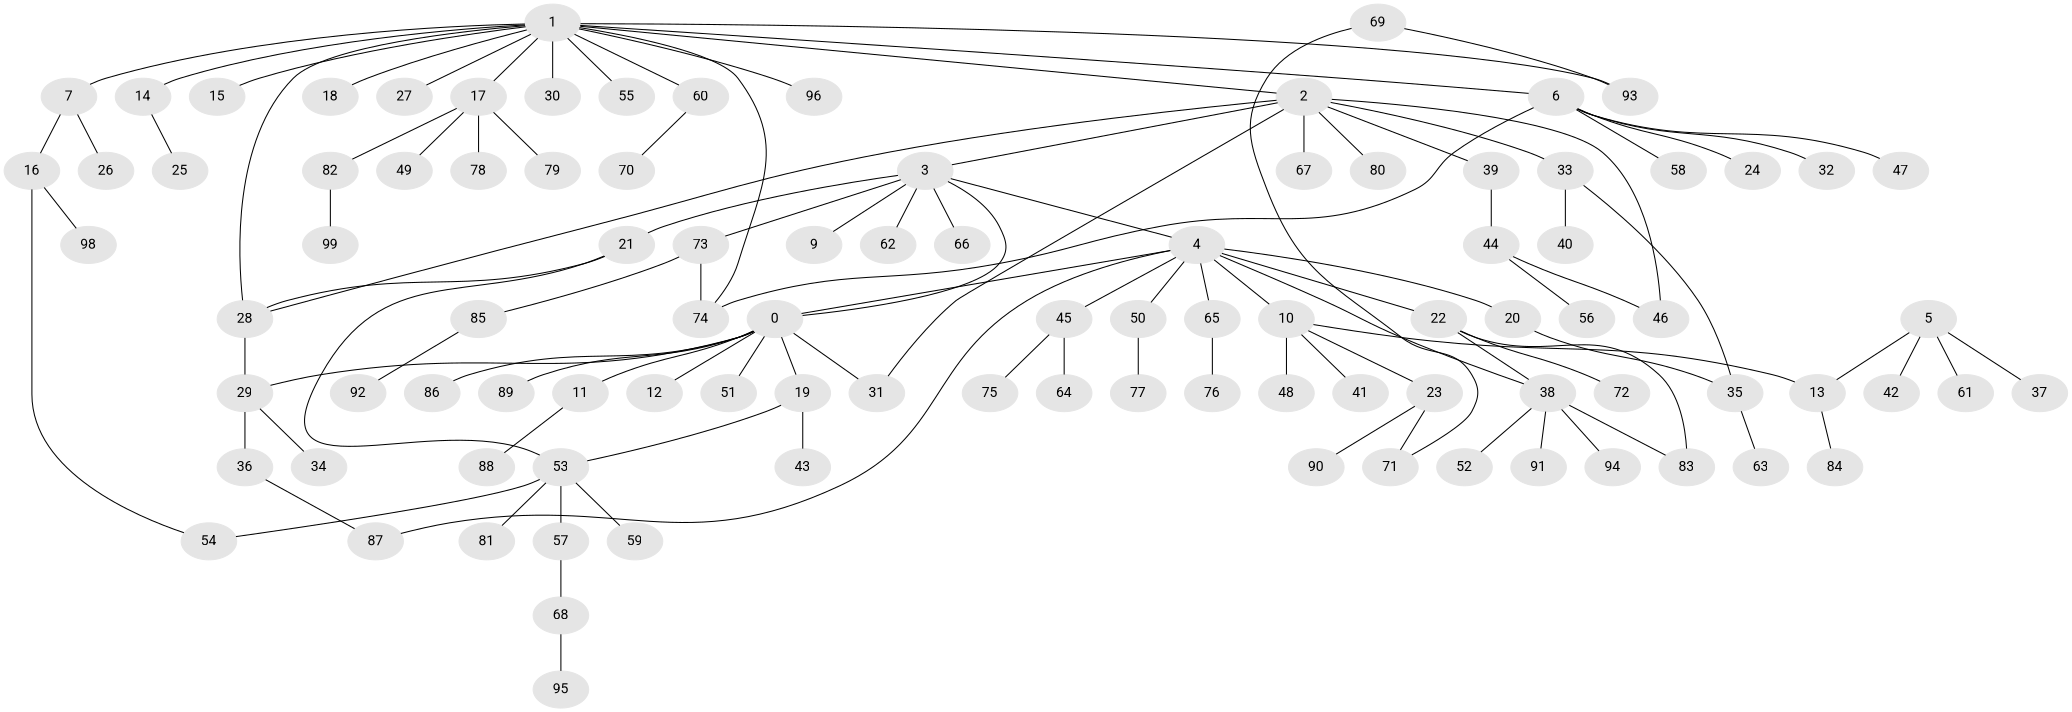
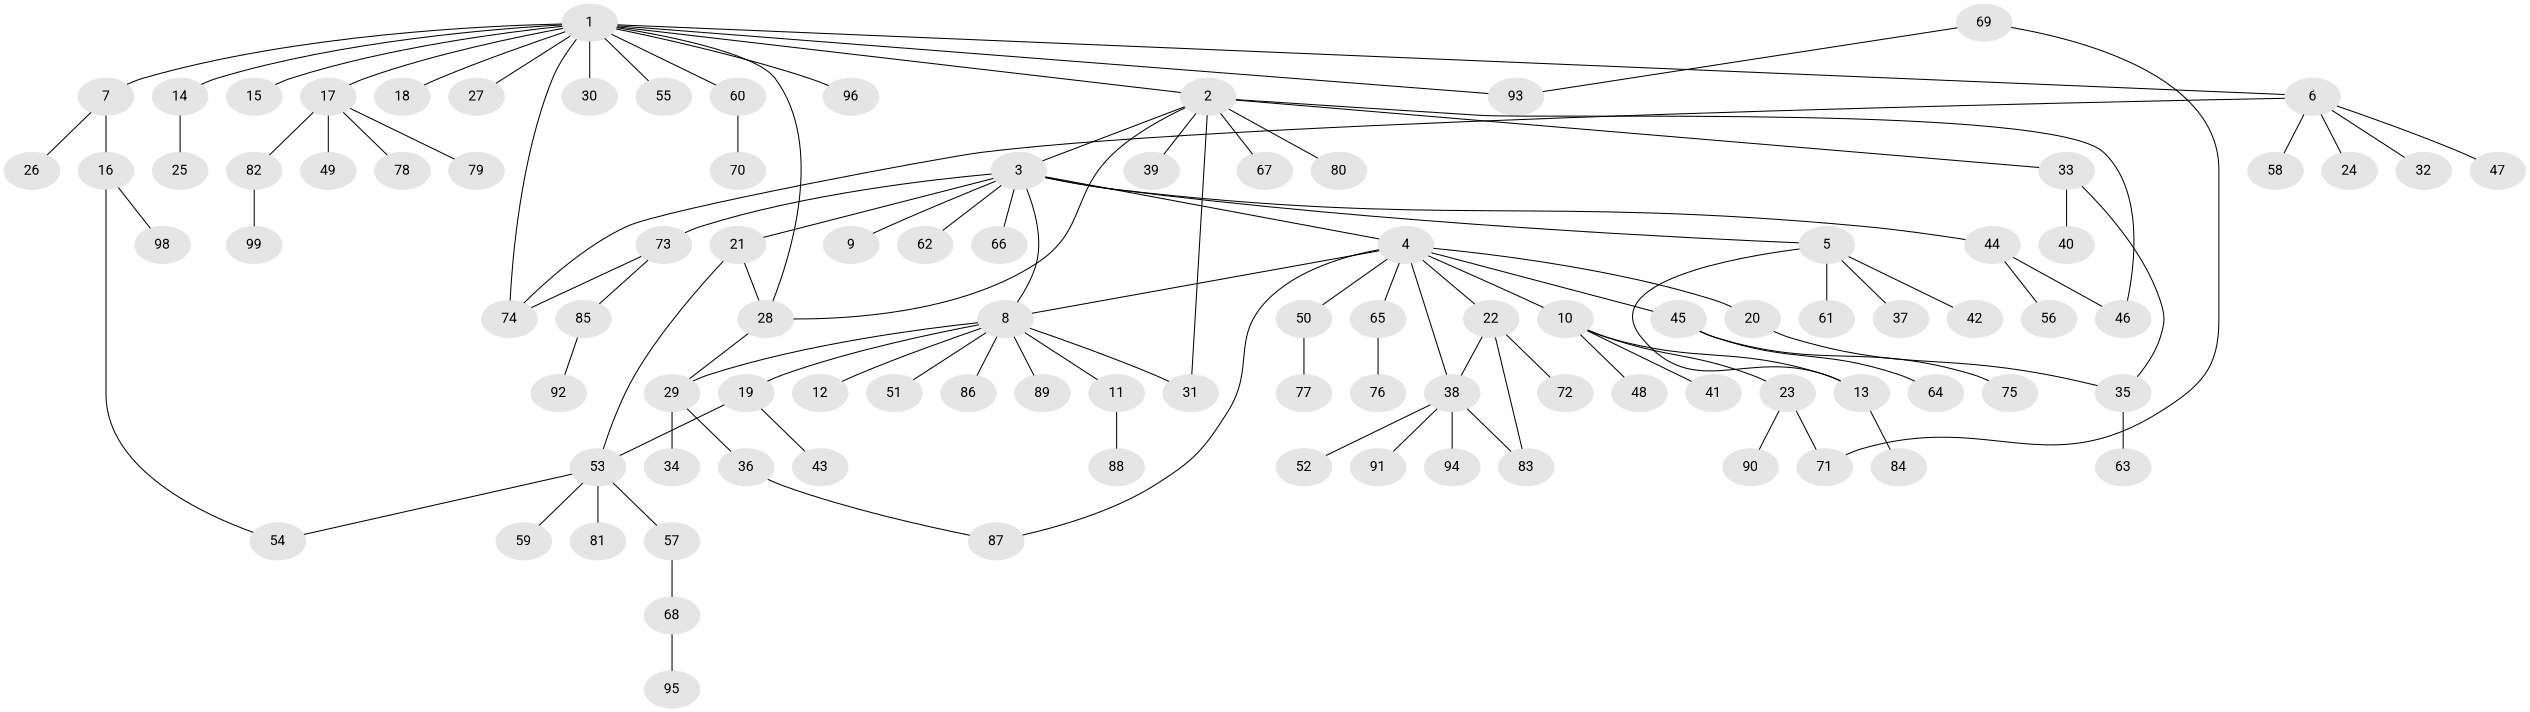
(1491, 208) -> (1505, 211)
none -> (1421, 220)
(775, 319) -> (1005, 319)
